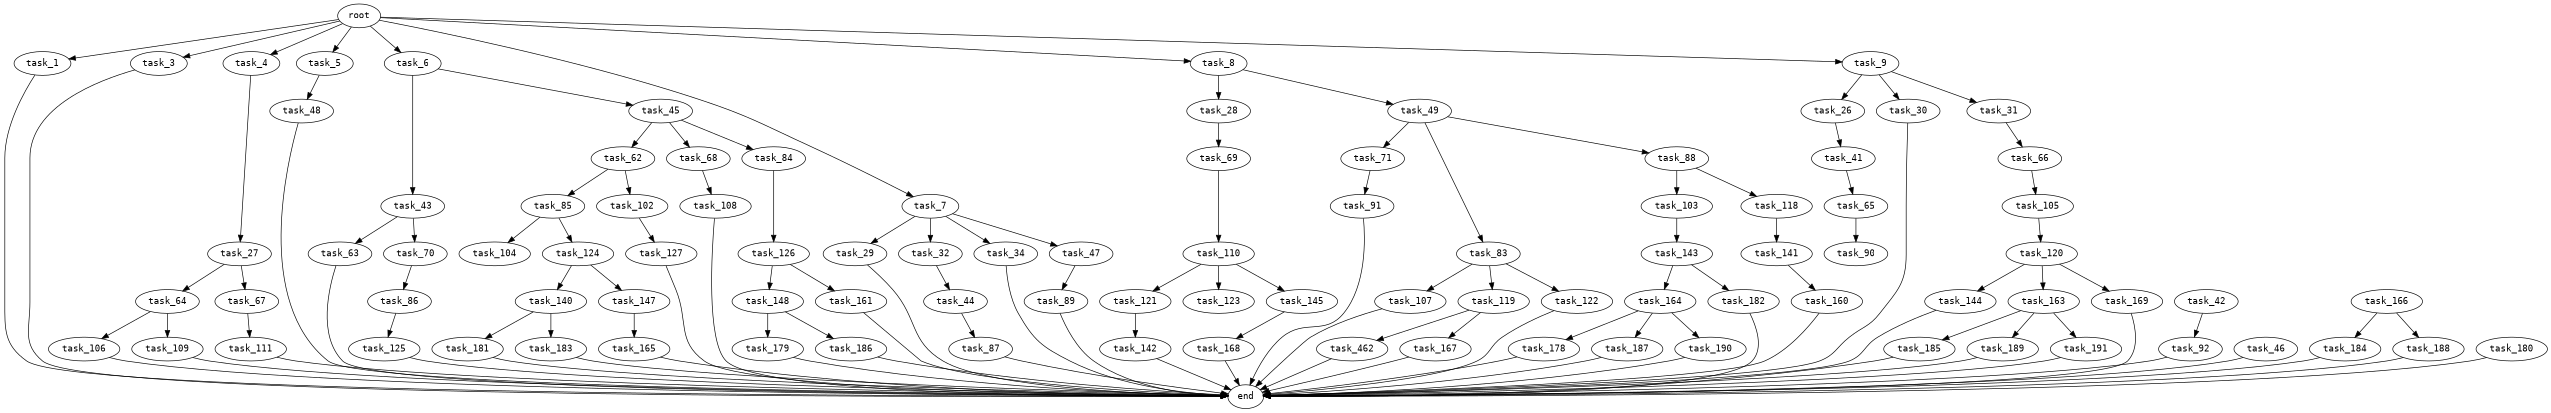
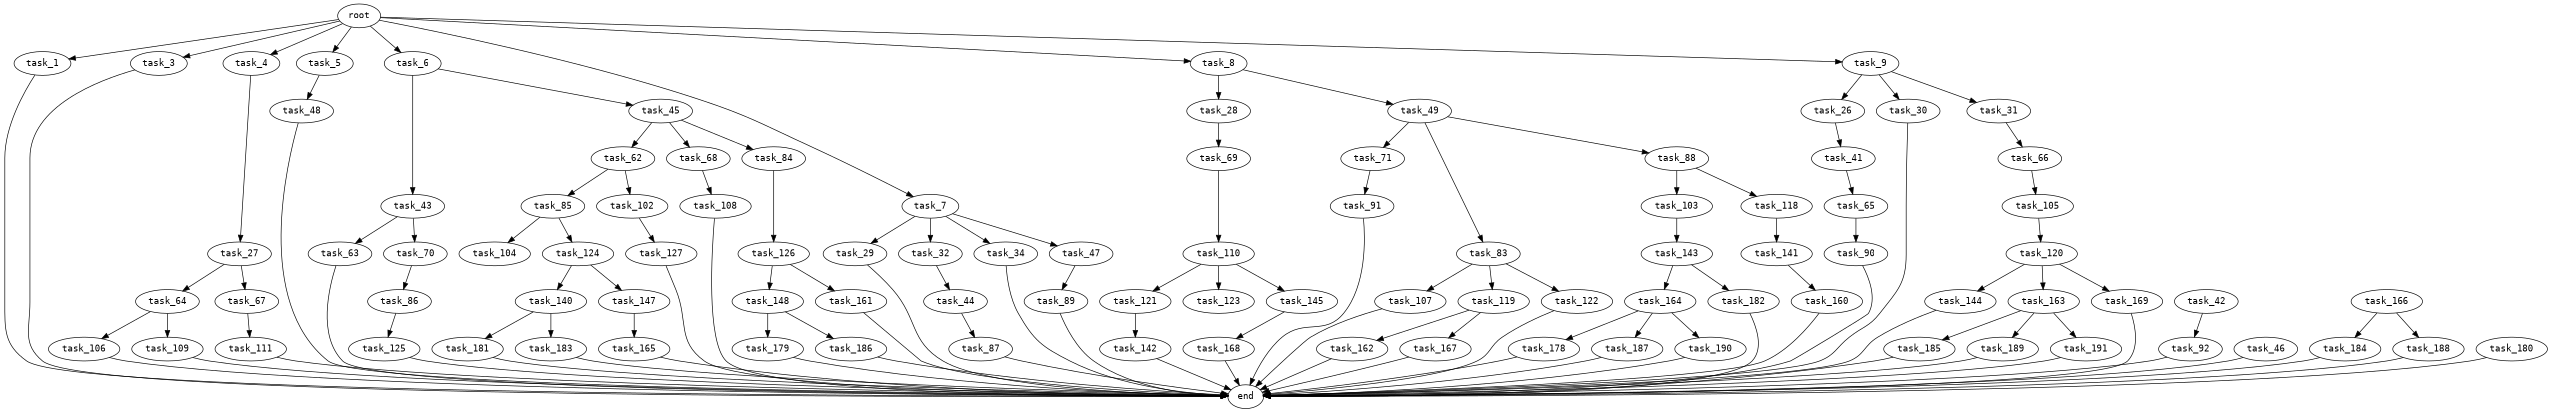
(1352, 349) -> (1352, 349)
none -> (1602, 386)
